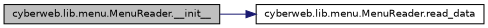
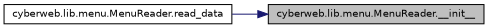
(233, 14) -> (245, 14)
